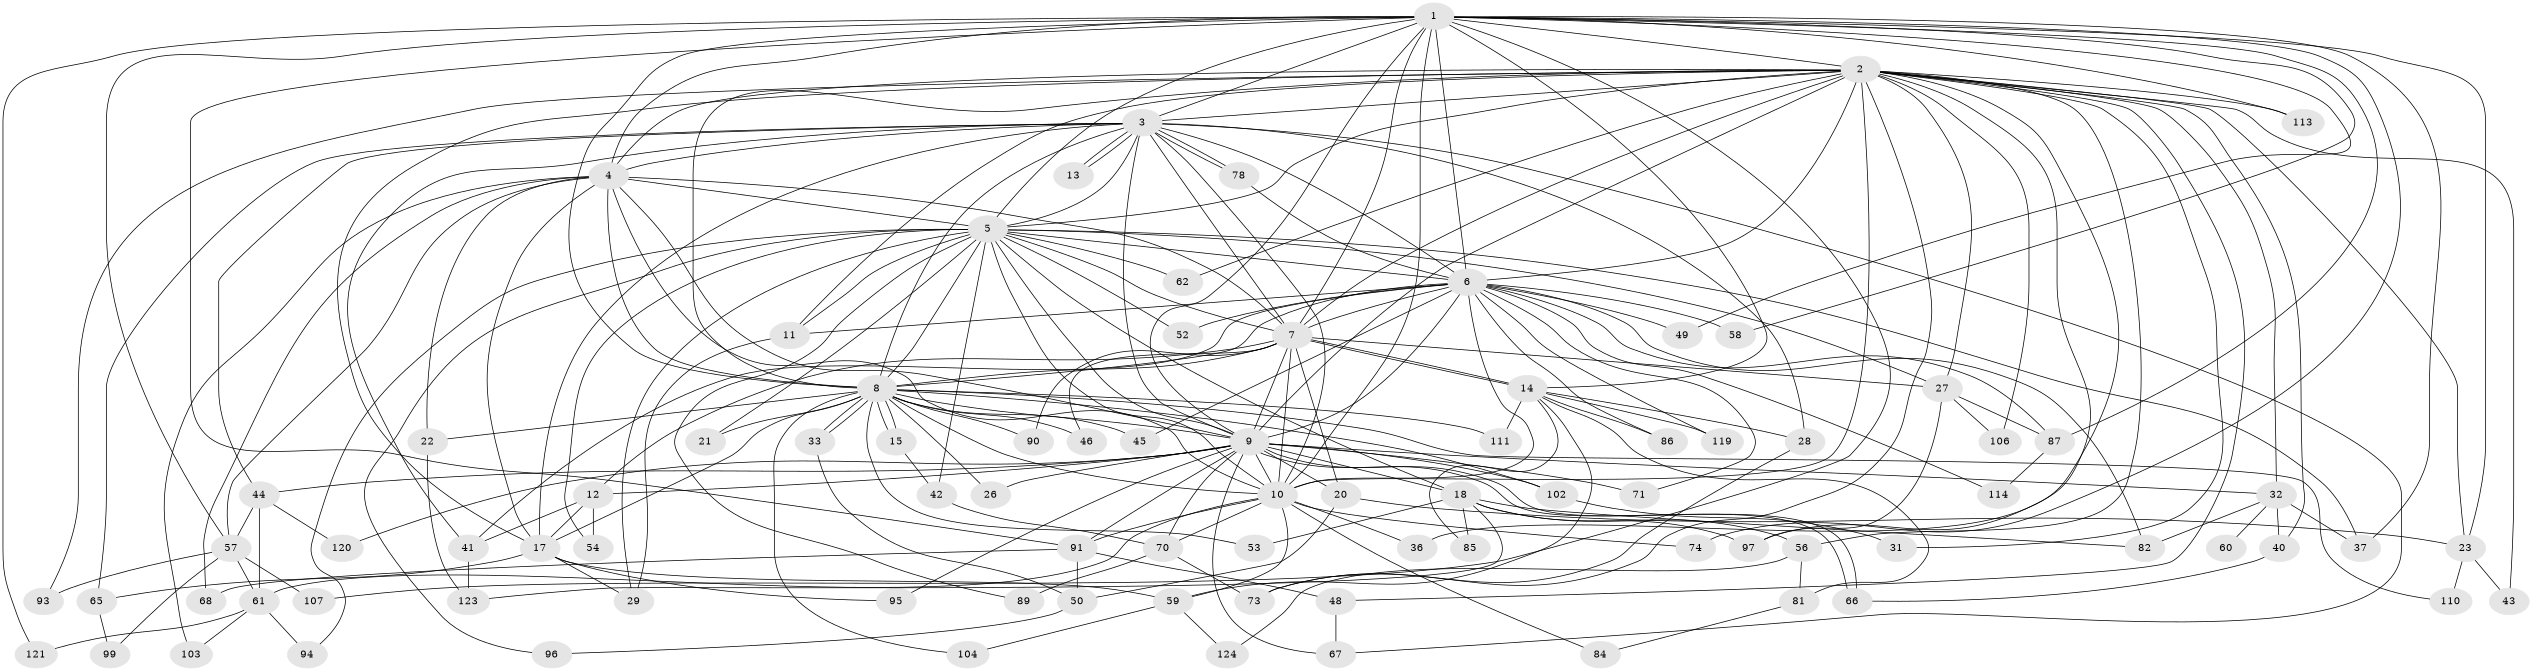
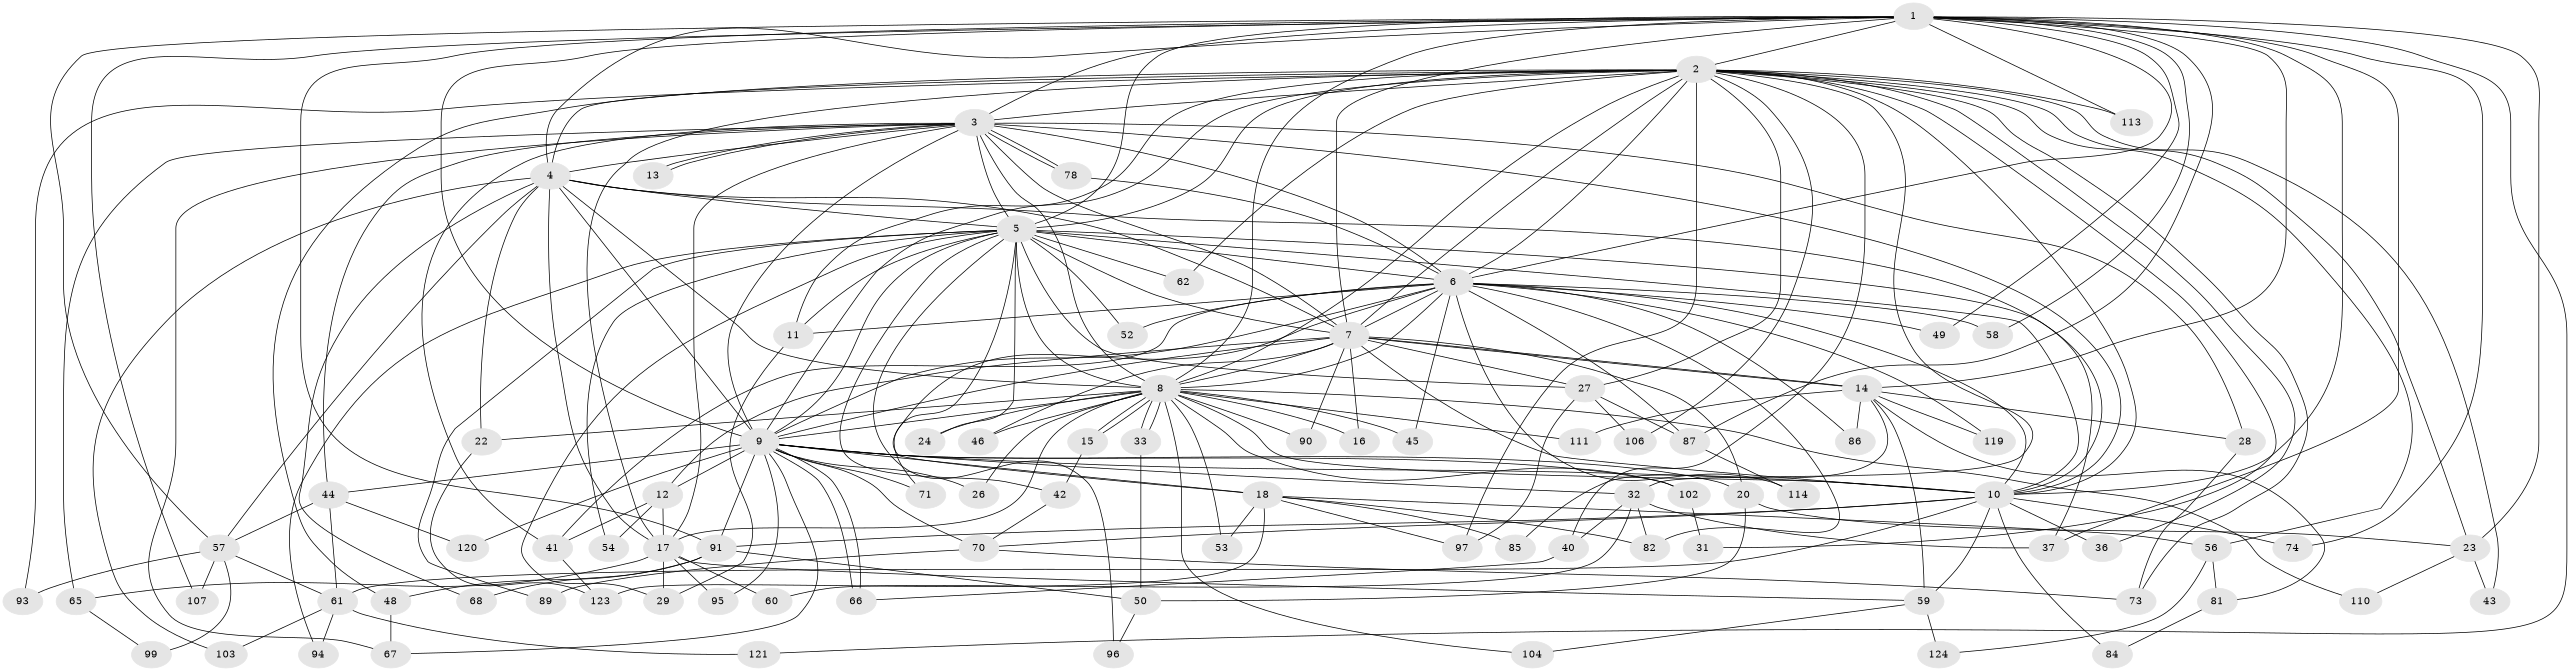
(706, 442) -> (925, 442)
none -> (1360, 442)
none -> (724, 578)
